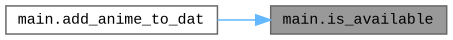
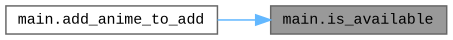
(112, 20) -> (112, 20)
